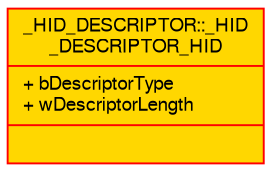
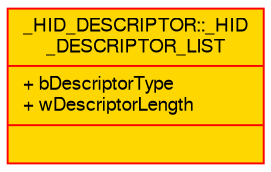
(136, 47) -> (136, 47)
